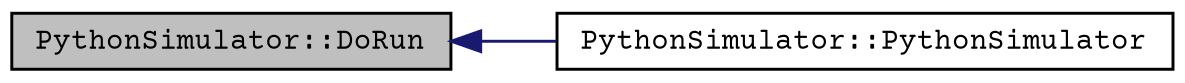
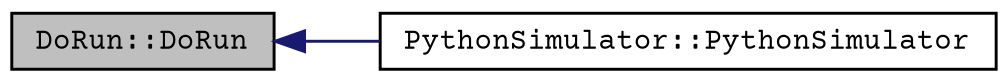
(231, 41) -> (143, 41)
